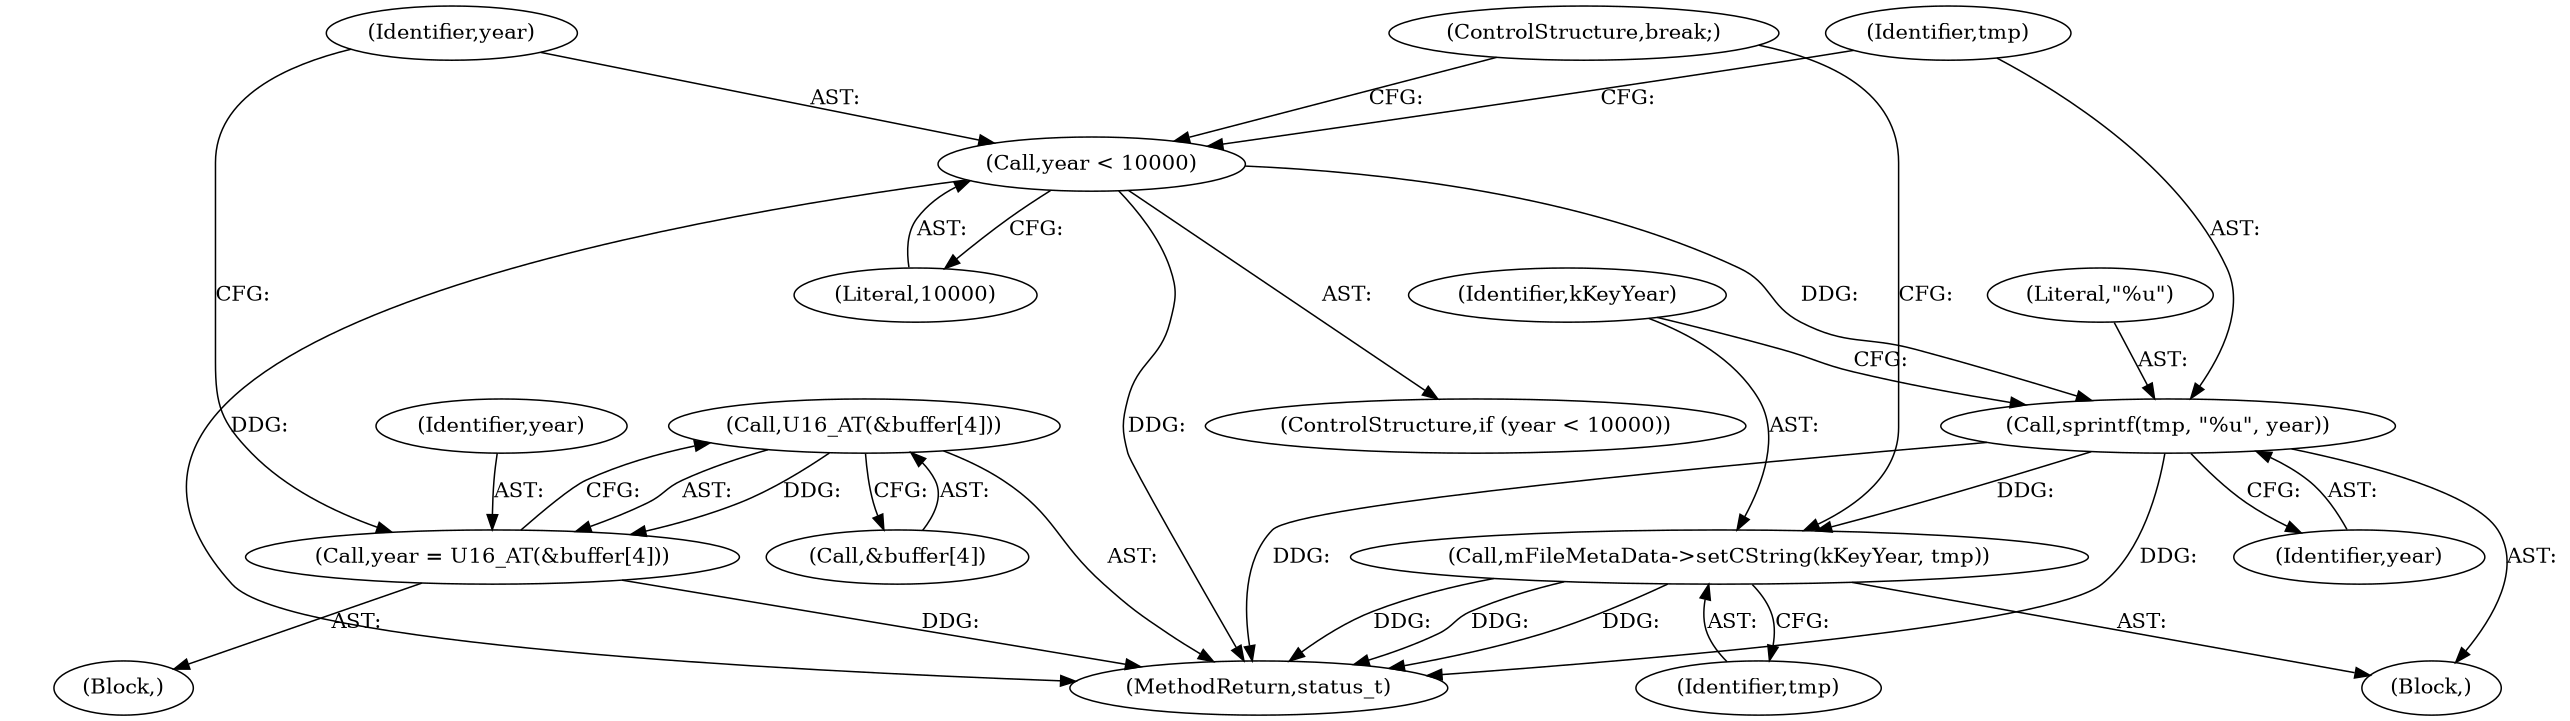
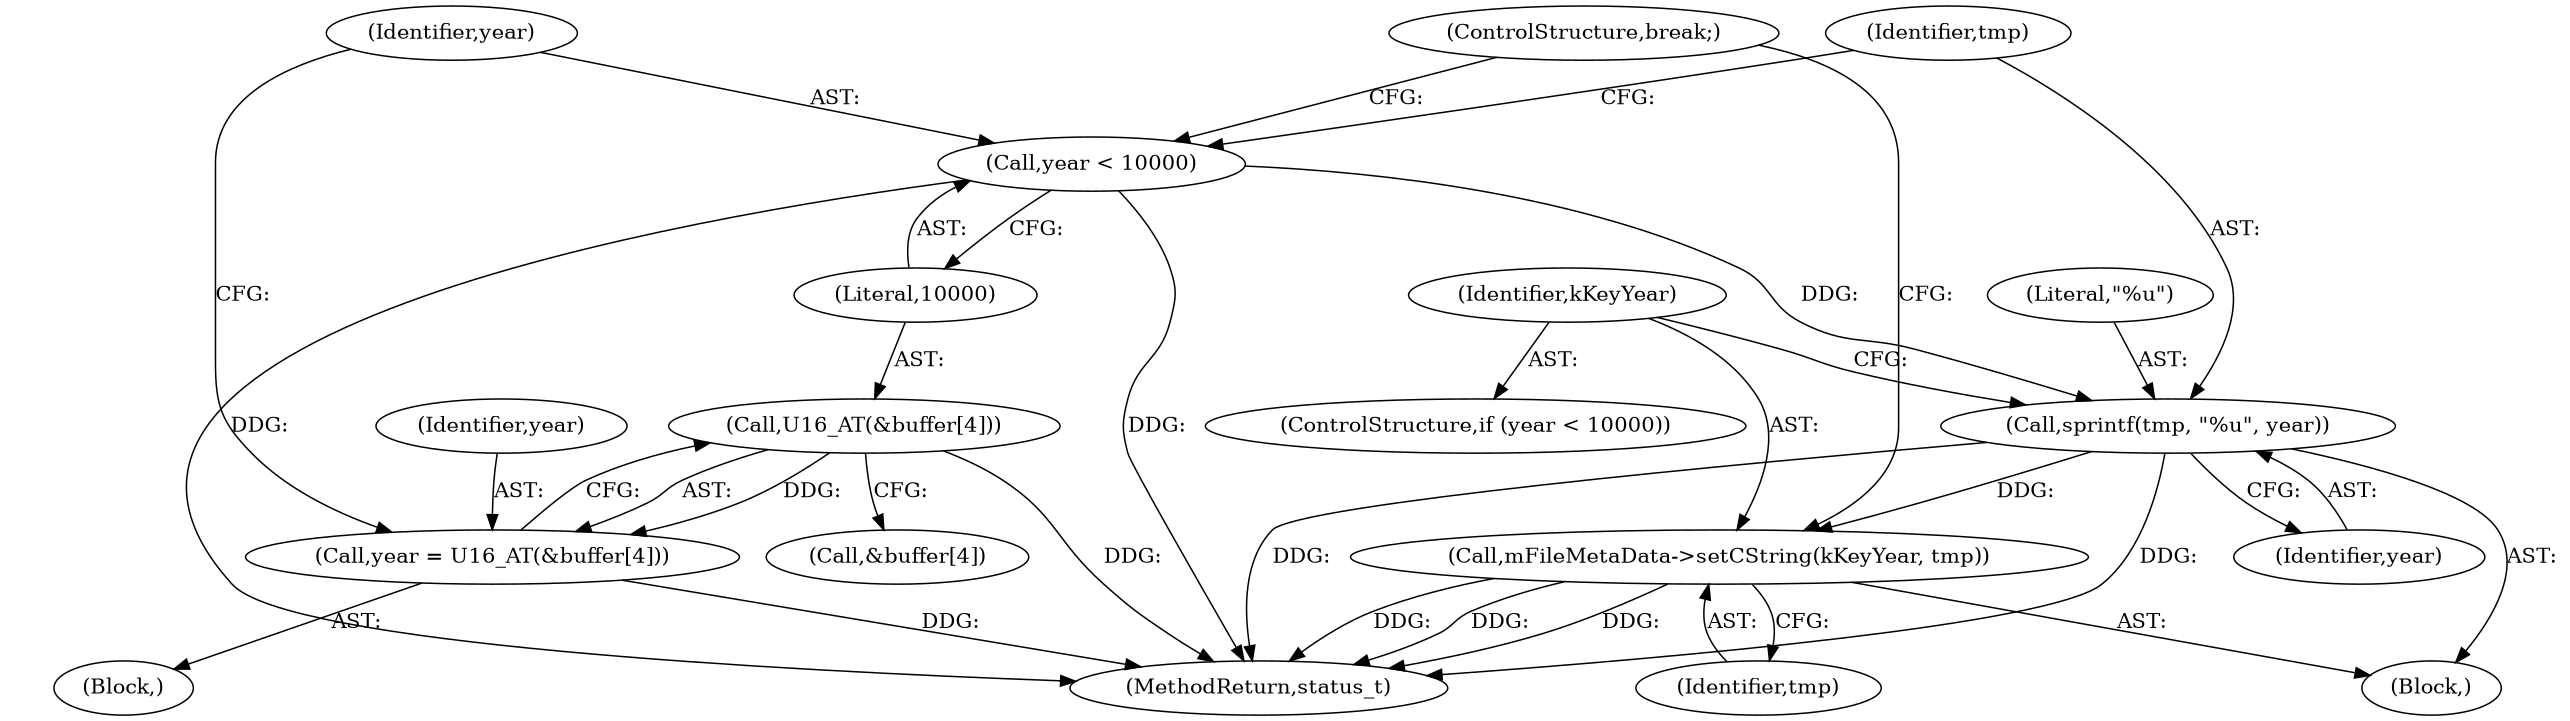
(1277, 290) -> (1526, 354)
(938, 496) -> (893, 353)
(1136, 557) -> (1136, 557)
